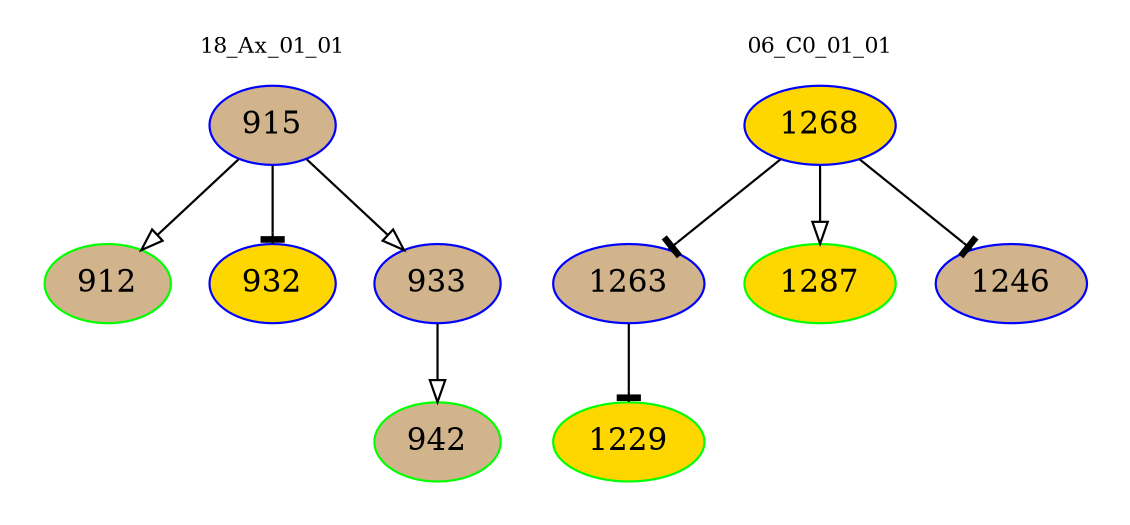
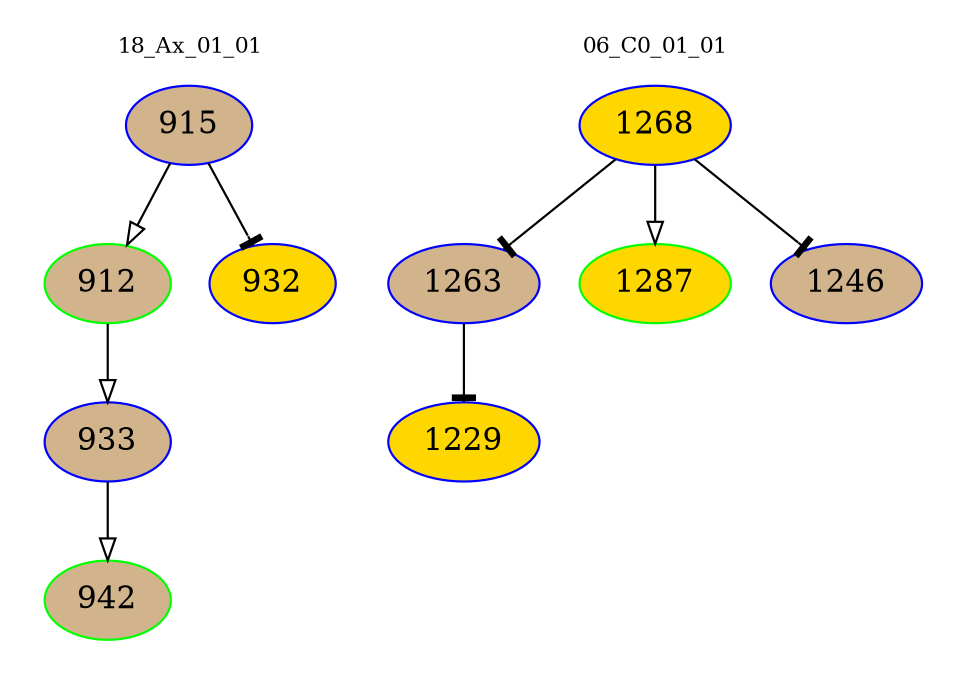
(347, 197) -> (108, 352)
(629, 442) -> (464, 442)
